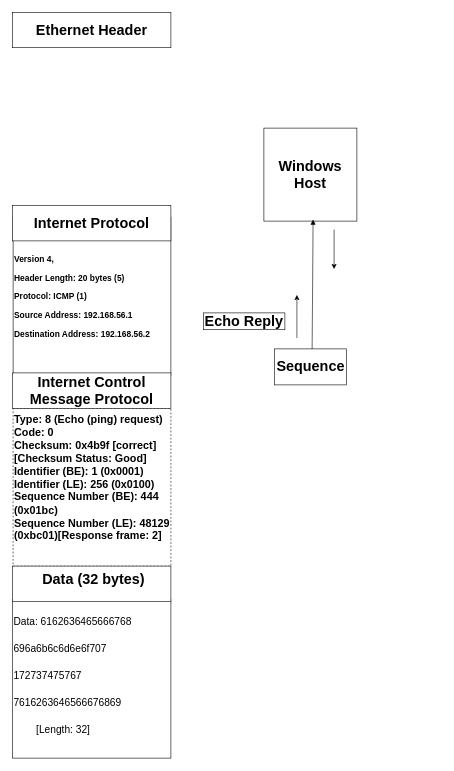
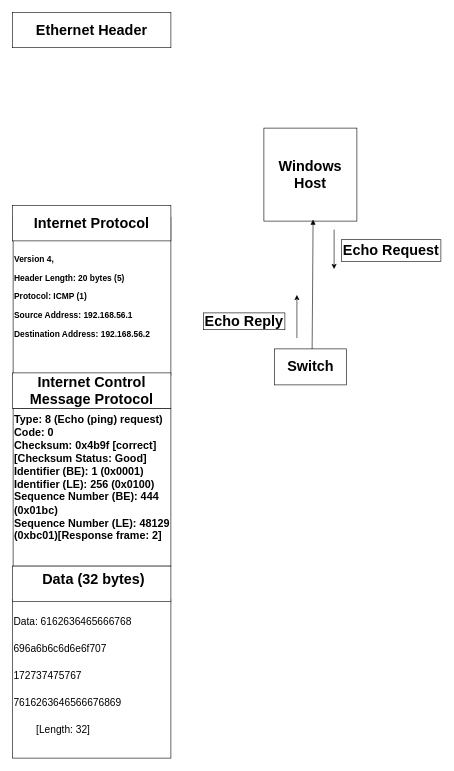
none -> (391, 251)
(311, 367) -> (311, 367)
(92, 487) -> (92, 487)
